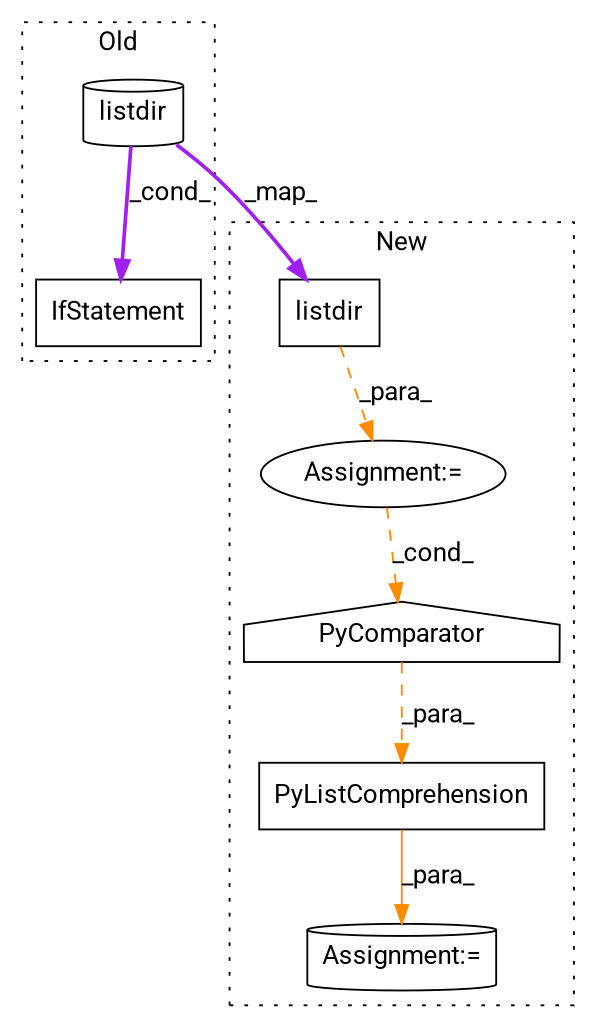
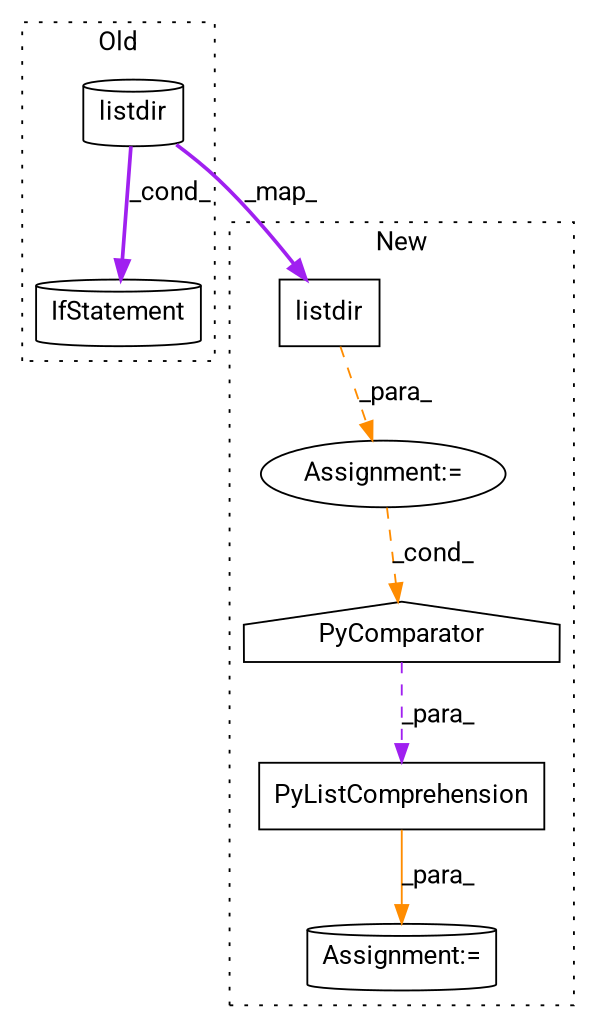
(118, 313) -> (118, 313)
(402, 703) -> (402, 703)
